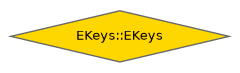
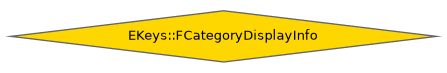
(120, 36) -> (224, 36)
